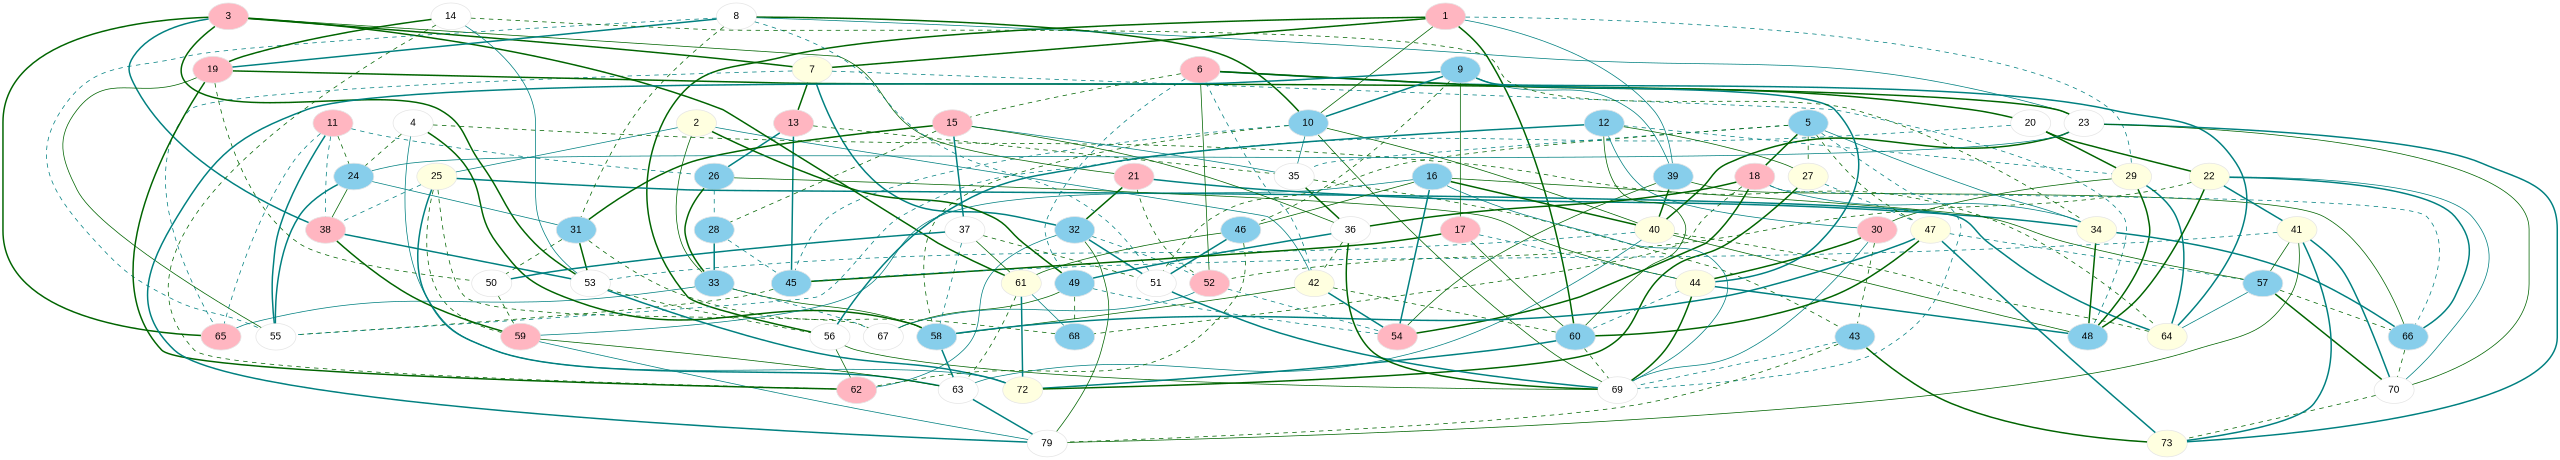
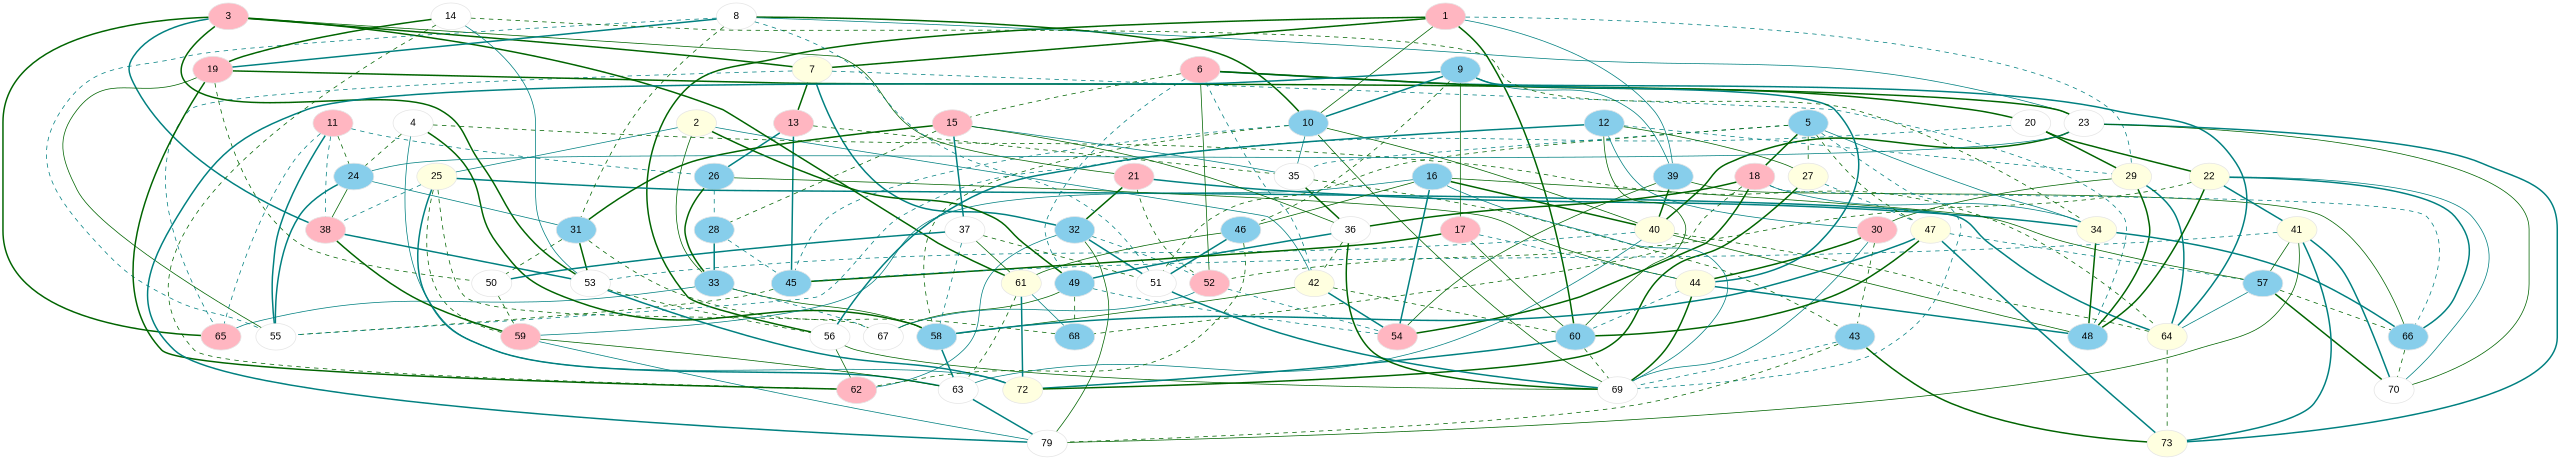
(2267, 421) -> (2167, 390)
